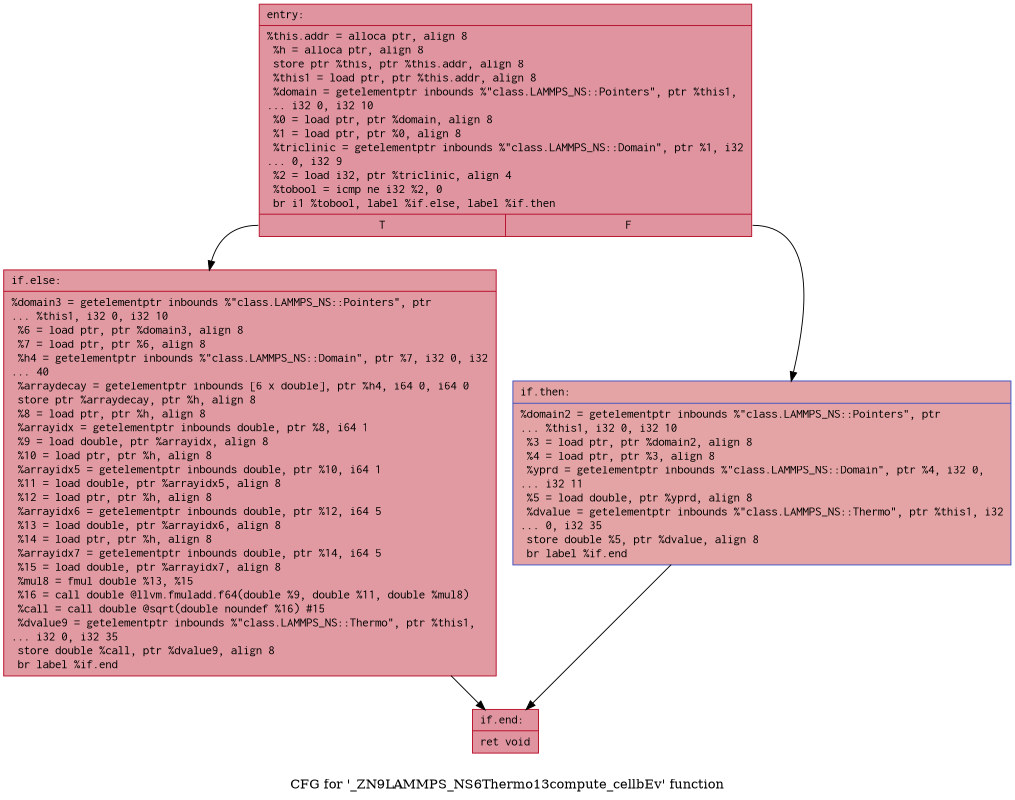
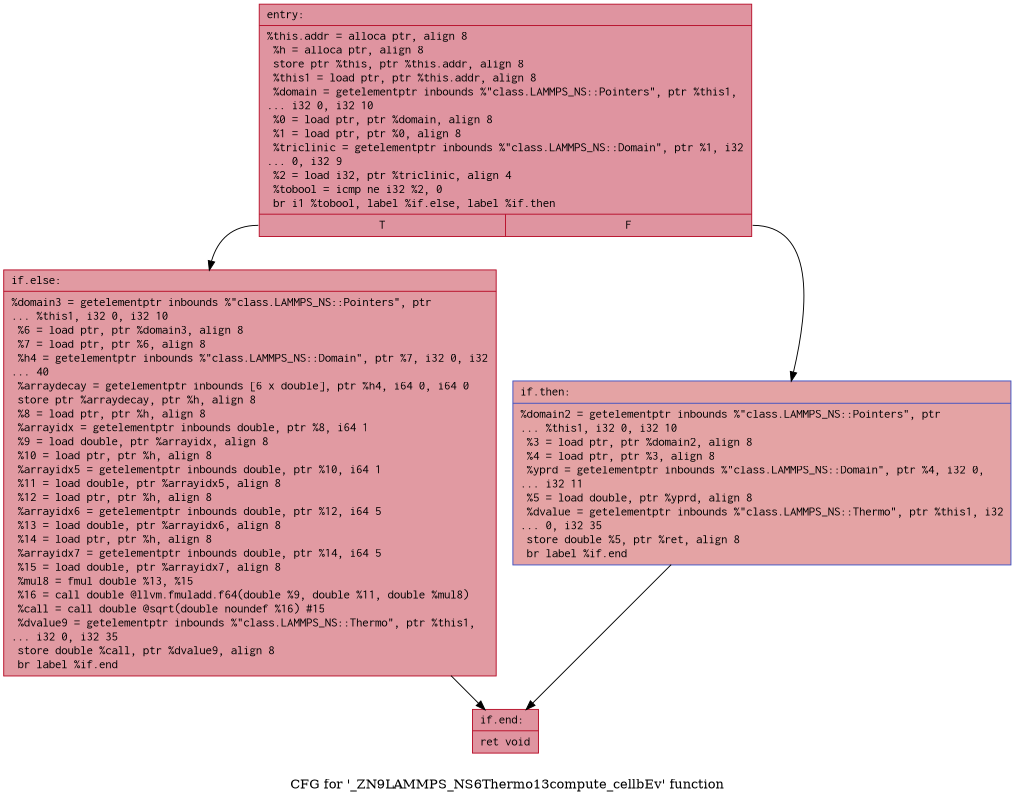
(640, 539) -> (630, 539)
